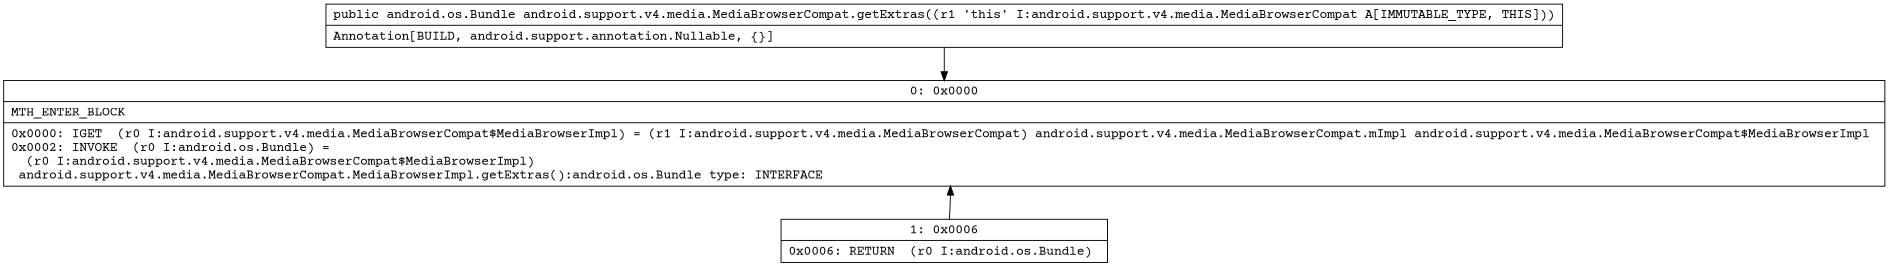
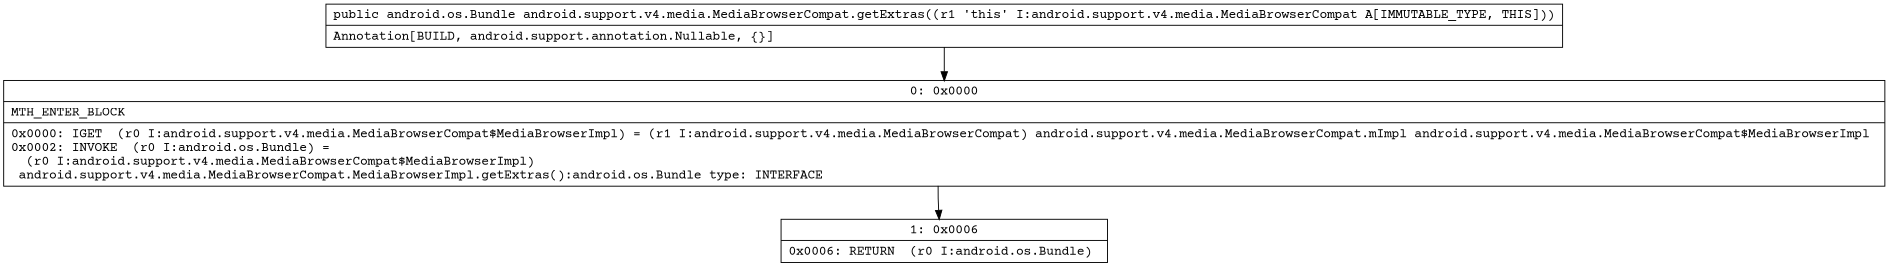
(950, 207) -> (938, 198)
